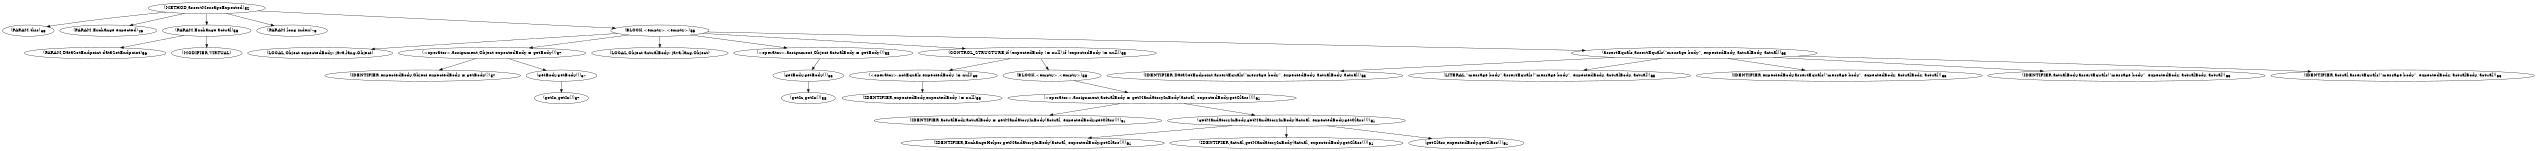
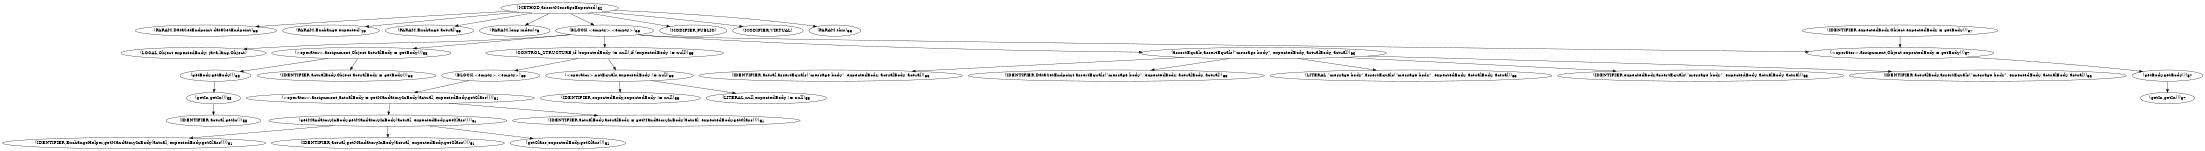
none -> (693, 31)
(207, 40) -> (671, 19)
(154, 41) -> (385, 18)
(660, 53) -> none
(459, 64) -> (1900, 40)
none -> (347, 76)
none -> (766, 98)
none -> (213, 121)
